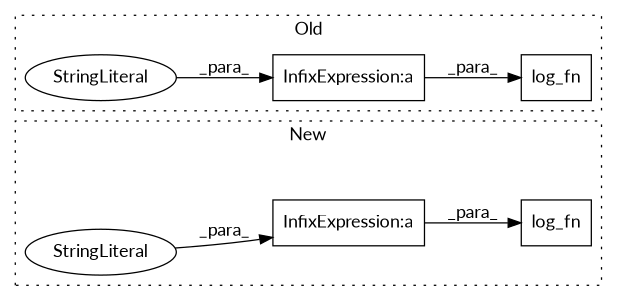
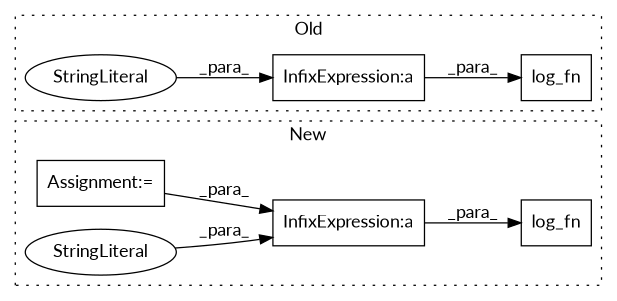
none -> (101, 183)
